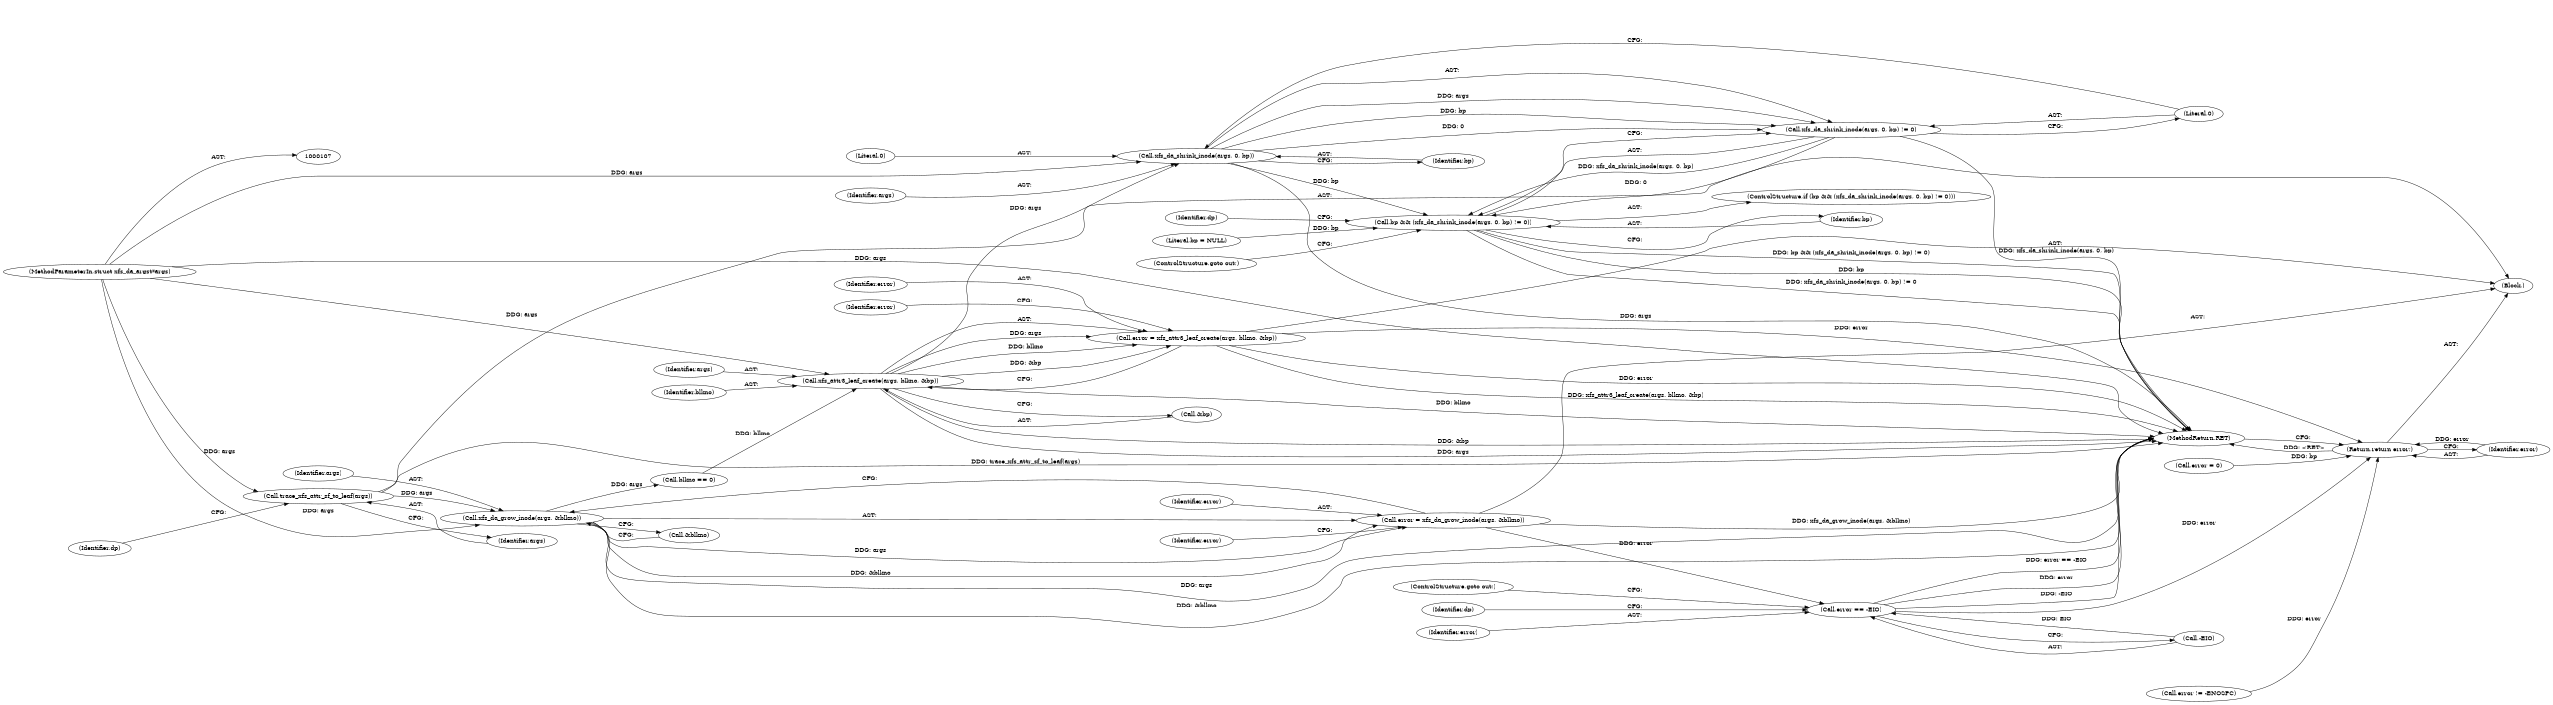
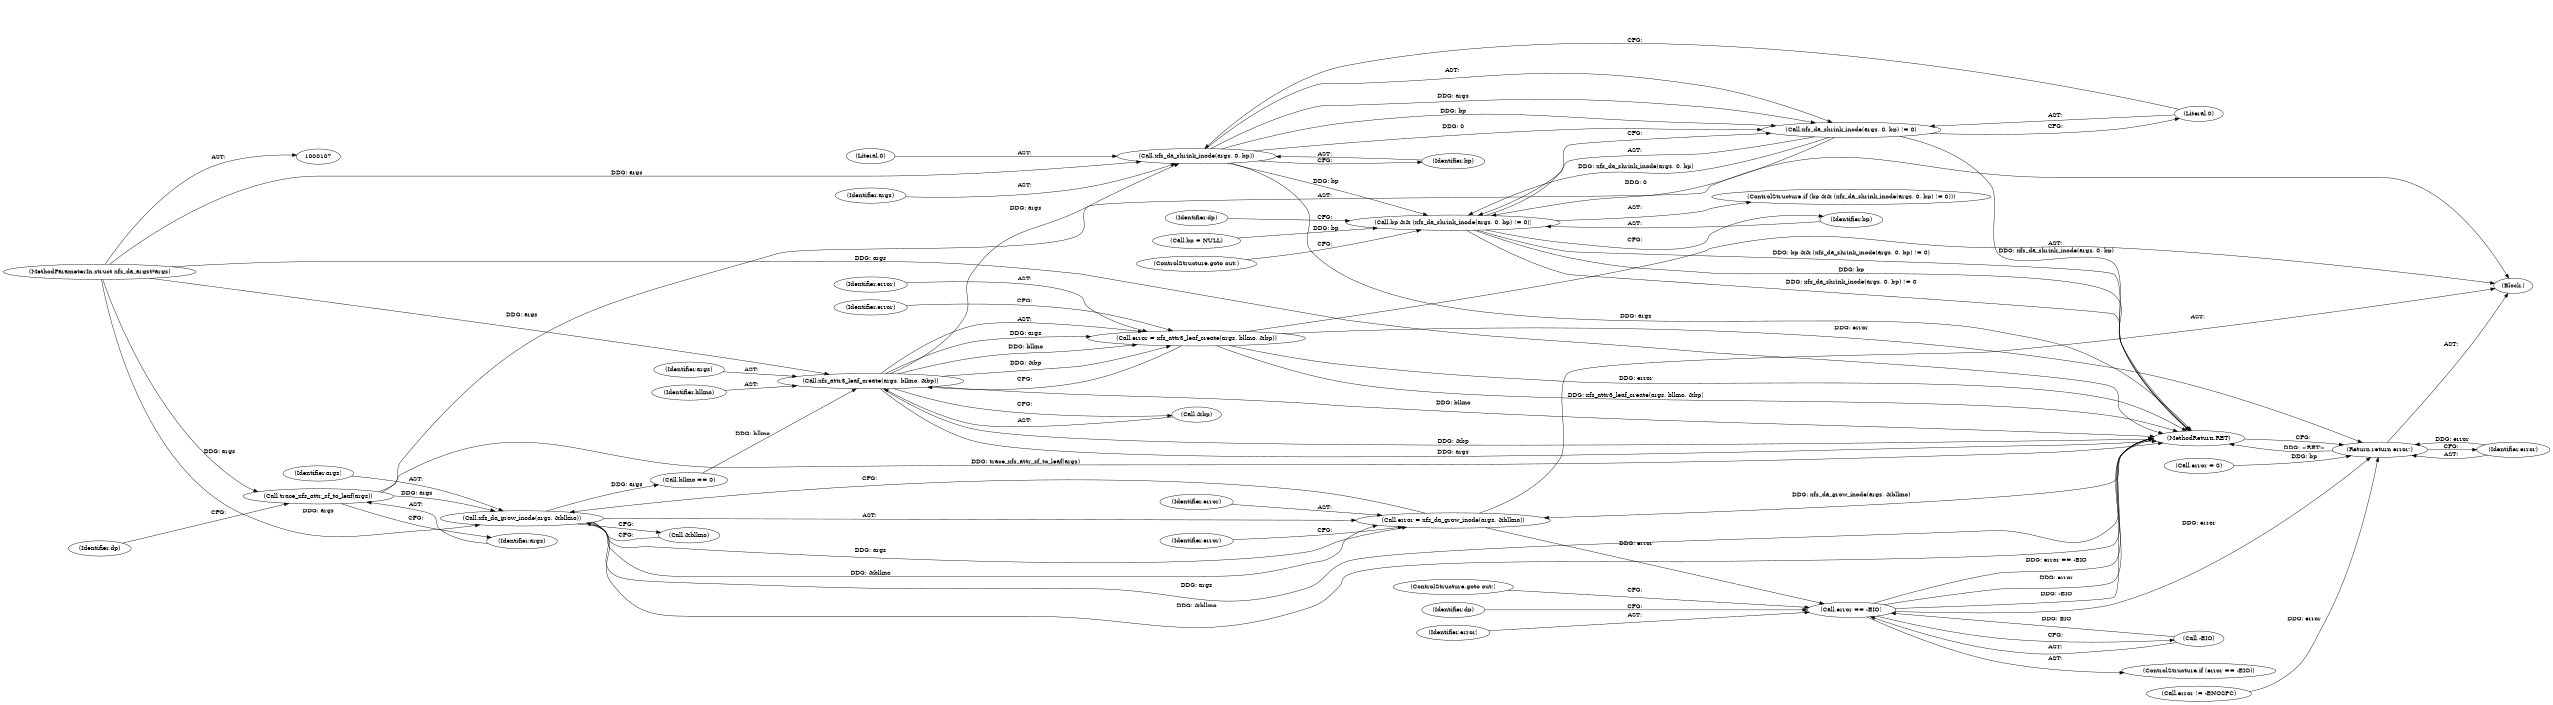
(1197, 241) -> (1197, 241)
(1869, 529) -> (1864, 505)
none -> (2199, 671)
